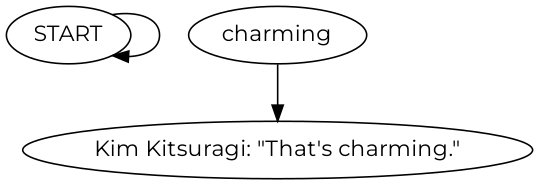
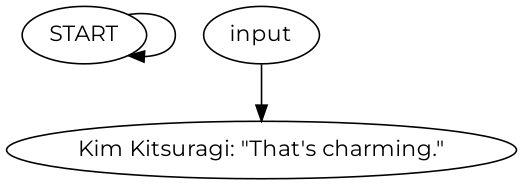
(278, 35) -> (262, 35)
